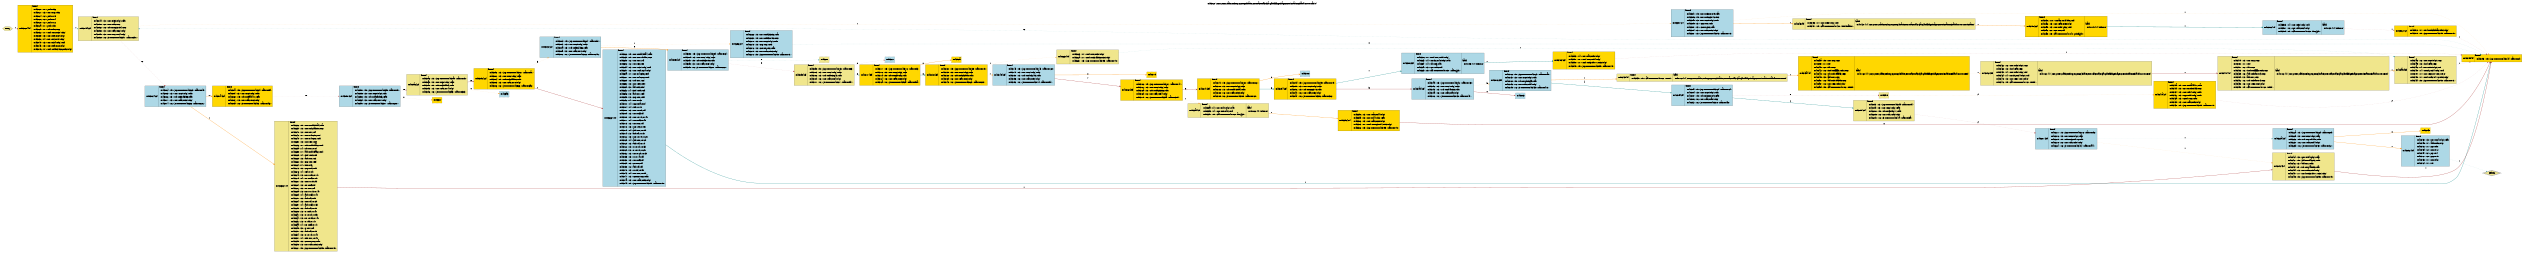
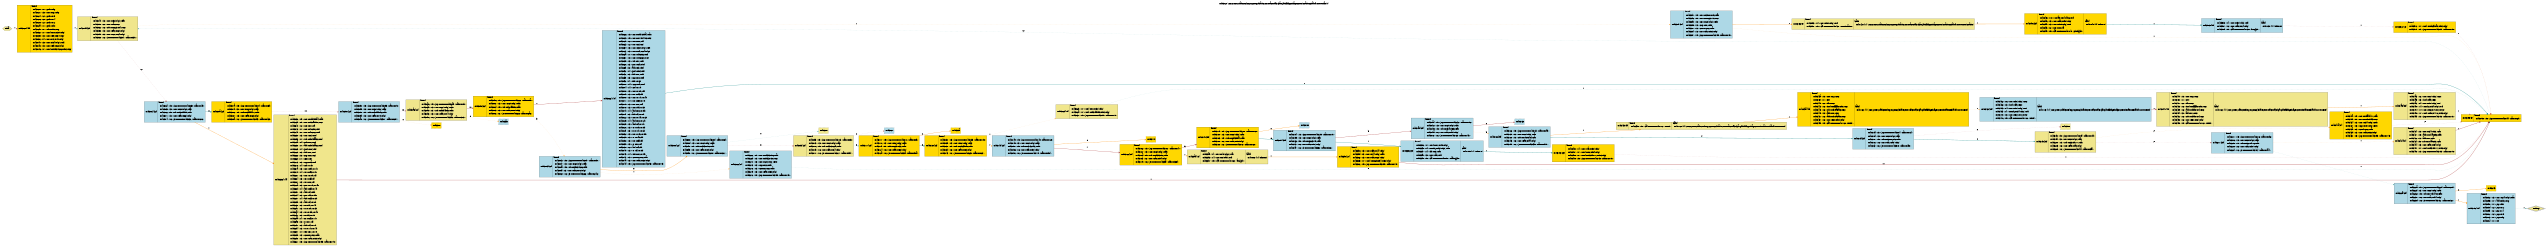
(8, 29) -> (7, 29)
(1756, 49) -> (1799, 89)
(2066, 73) -> (2066, 109)
(1305, 89) -> (1304, 141)
(2021, 95) -> (2212, 129)
(209, 96) -> (208, 112)
(1305, 188) -> (1427, 180)
